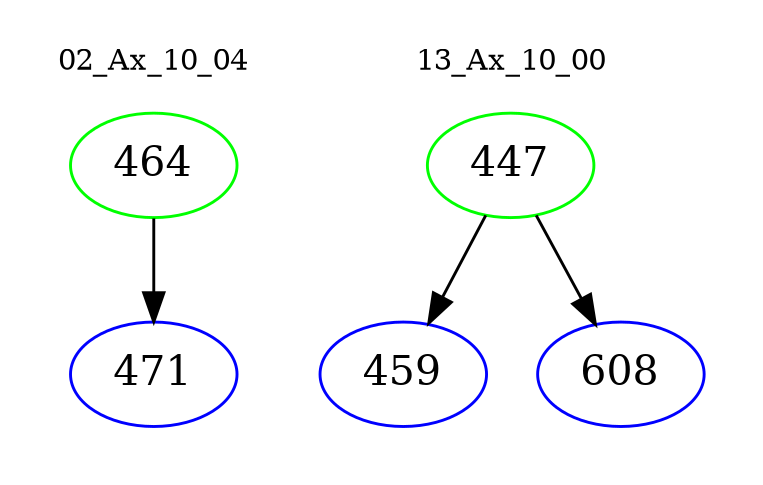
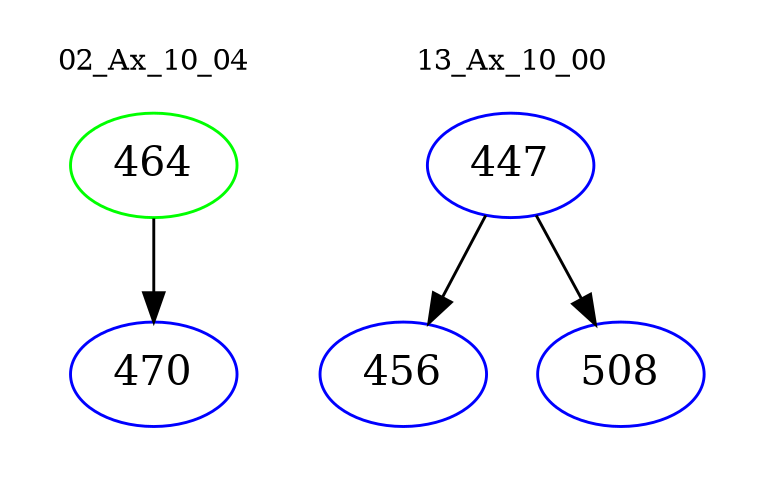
(511, 165) -> (511, 165)
(154, 374) -> (154, 374)
(403, 374) -> (403, 374)
(621, 374) -> (621, 374)
